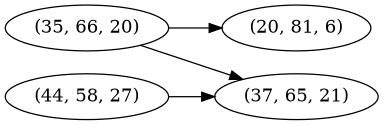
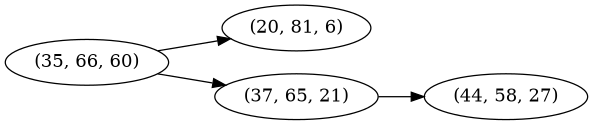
(87, 28) -> (87, 62)
(185, 97) -> (395, 97)
